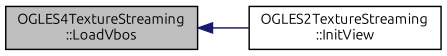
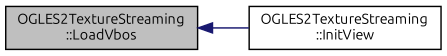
(102, 28) -> (102, 28)
